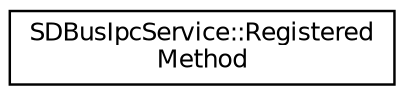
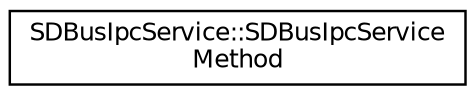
(202, 48) -> (238, 48)
